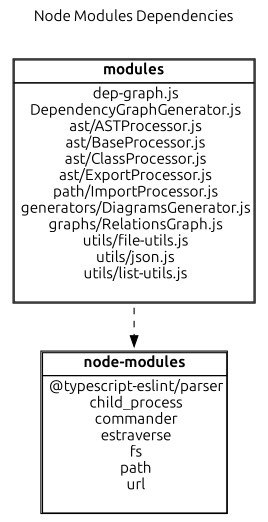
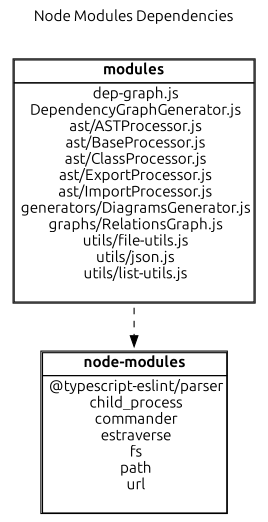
(134, 192) -> (134, 192)
